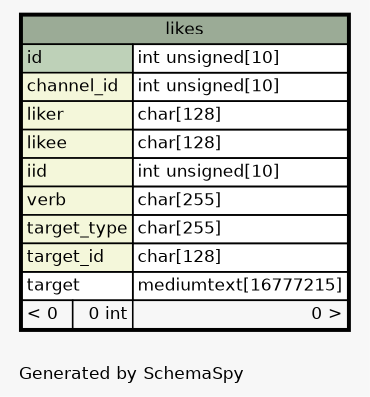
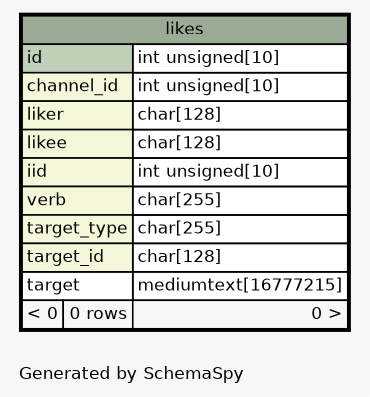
(108, 314) -> (99, 314)
